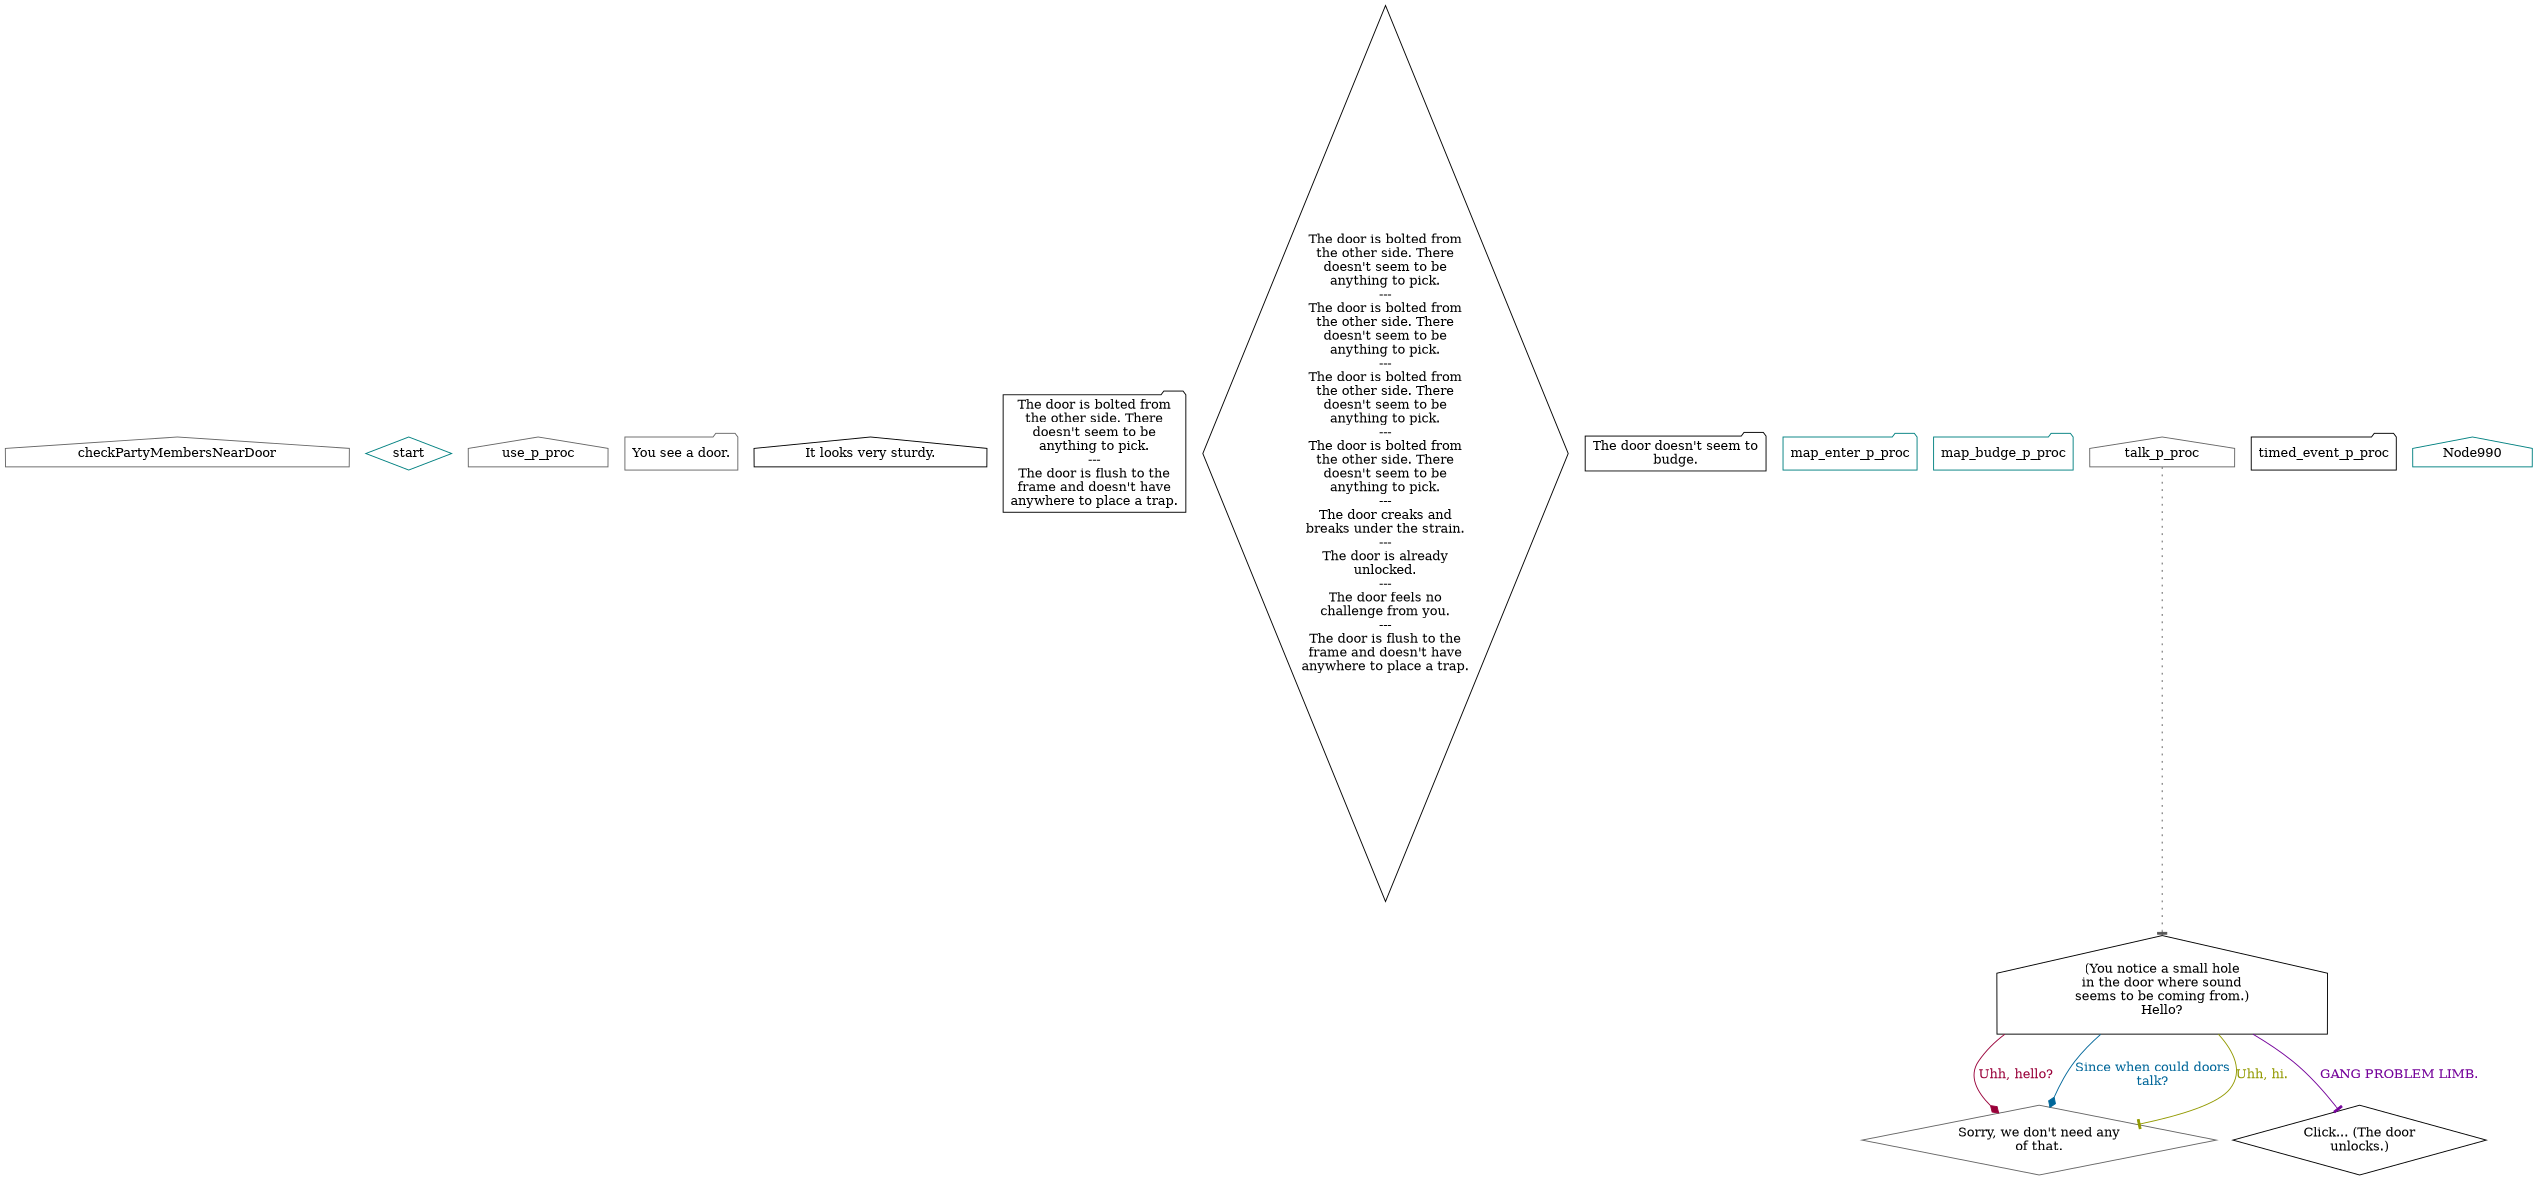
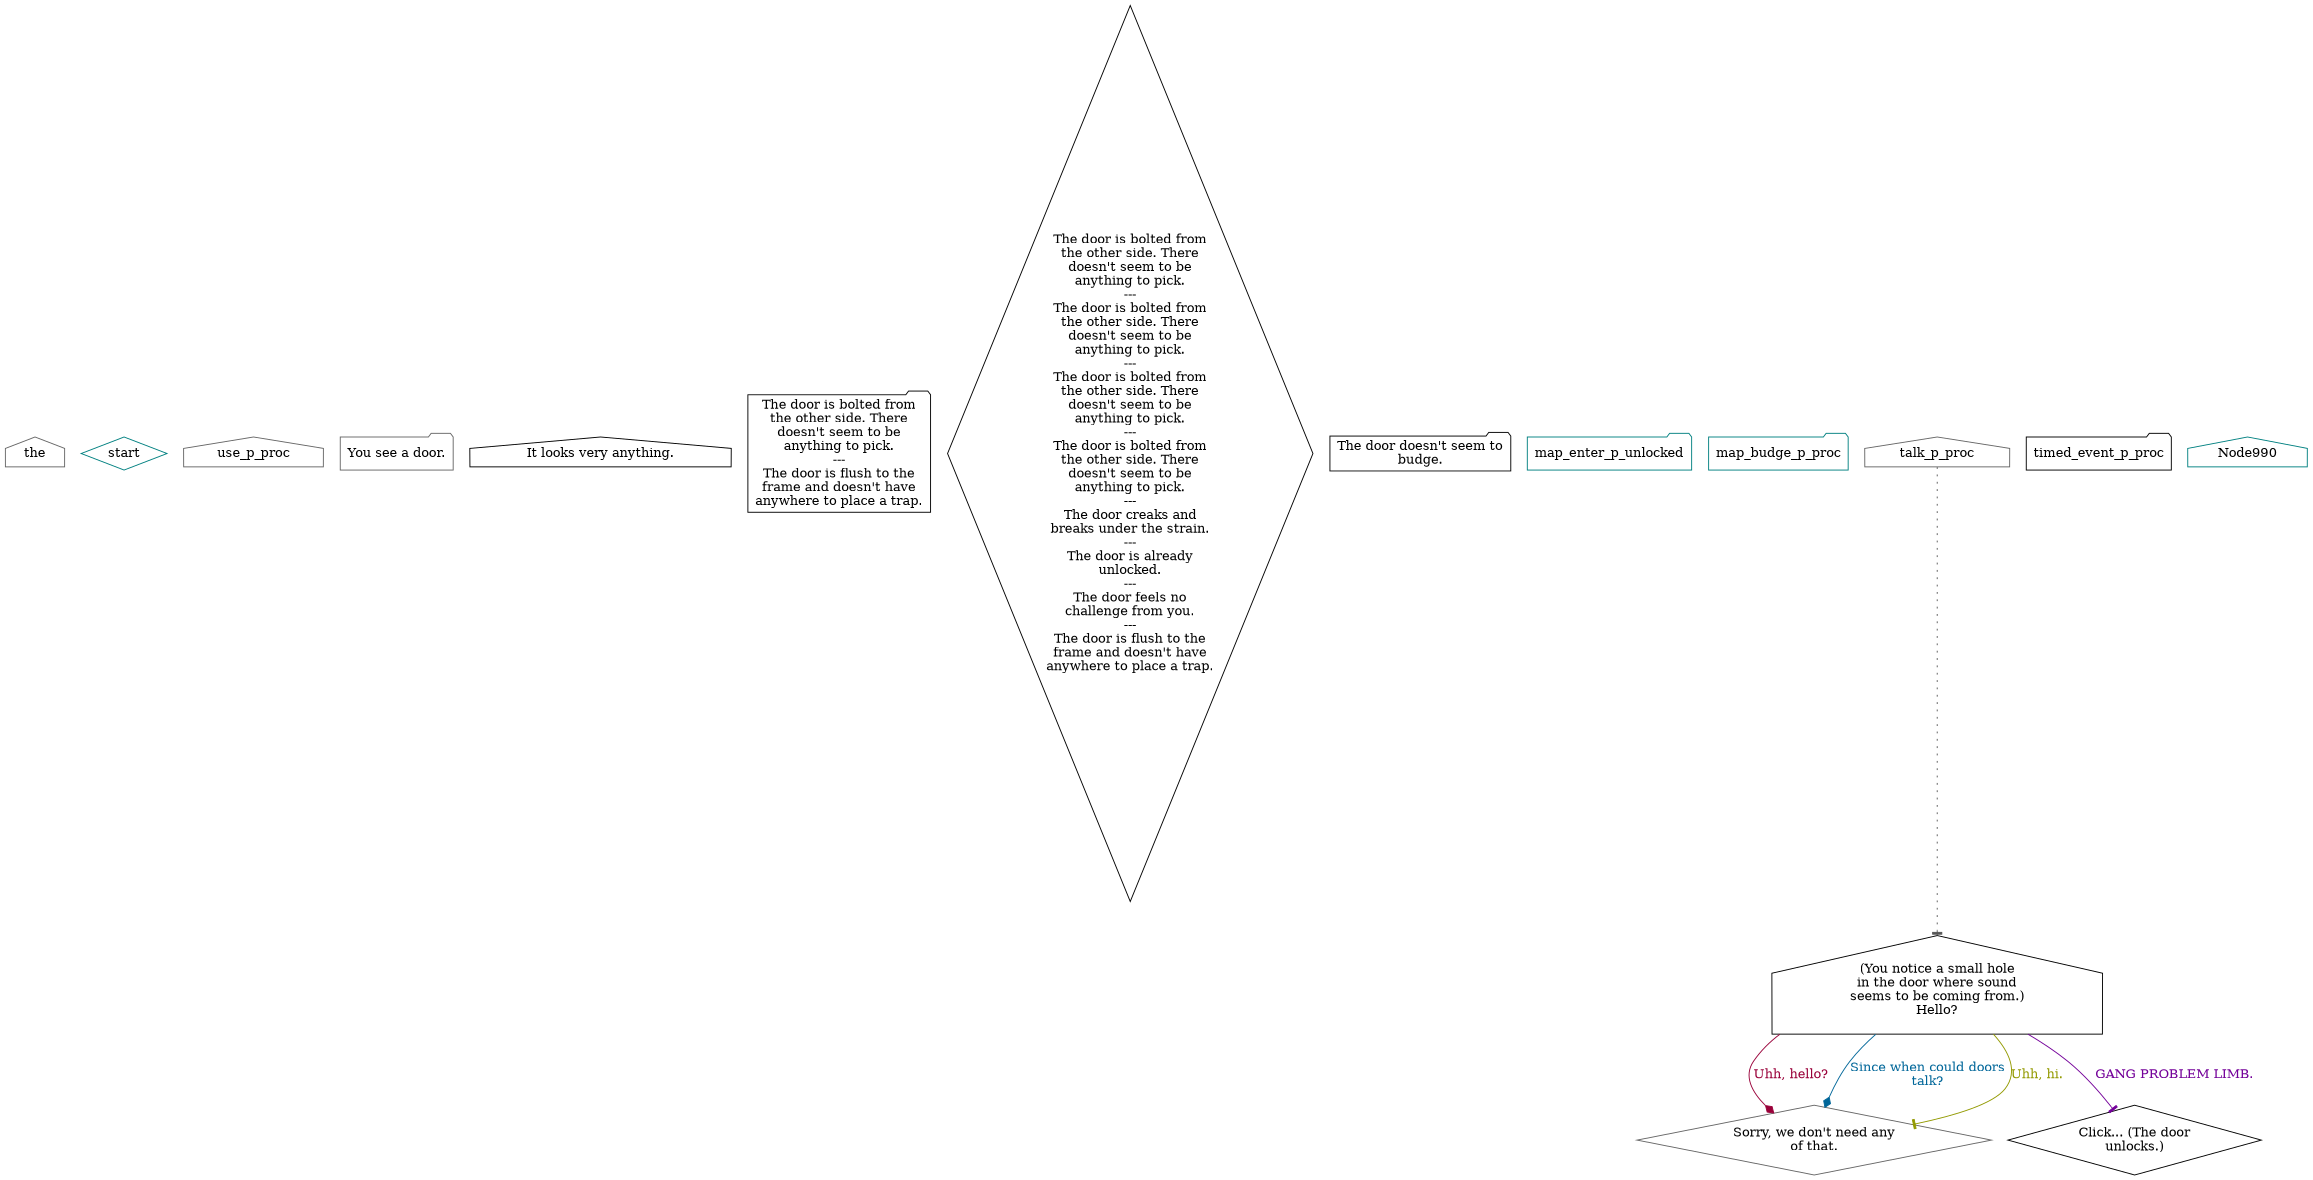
(177, 454) -> (35, 454)
(870, 454) -> (601, 454)
(1850, 454) -> (1609, 454)
